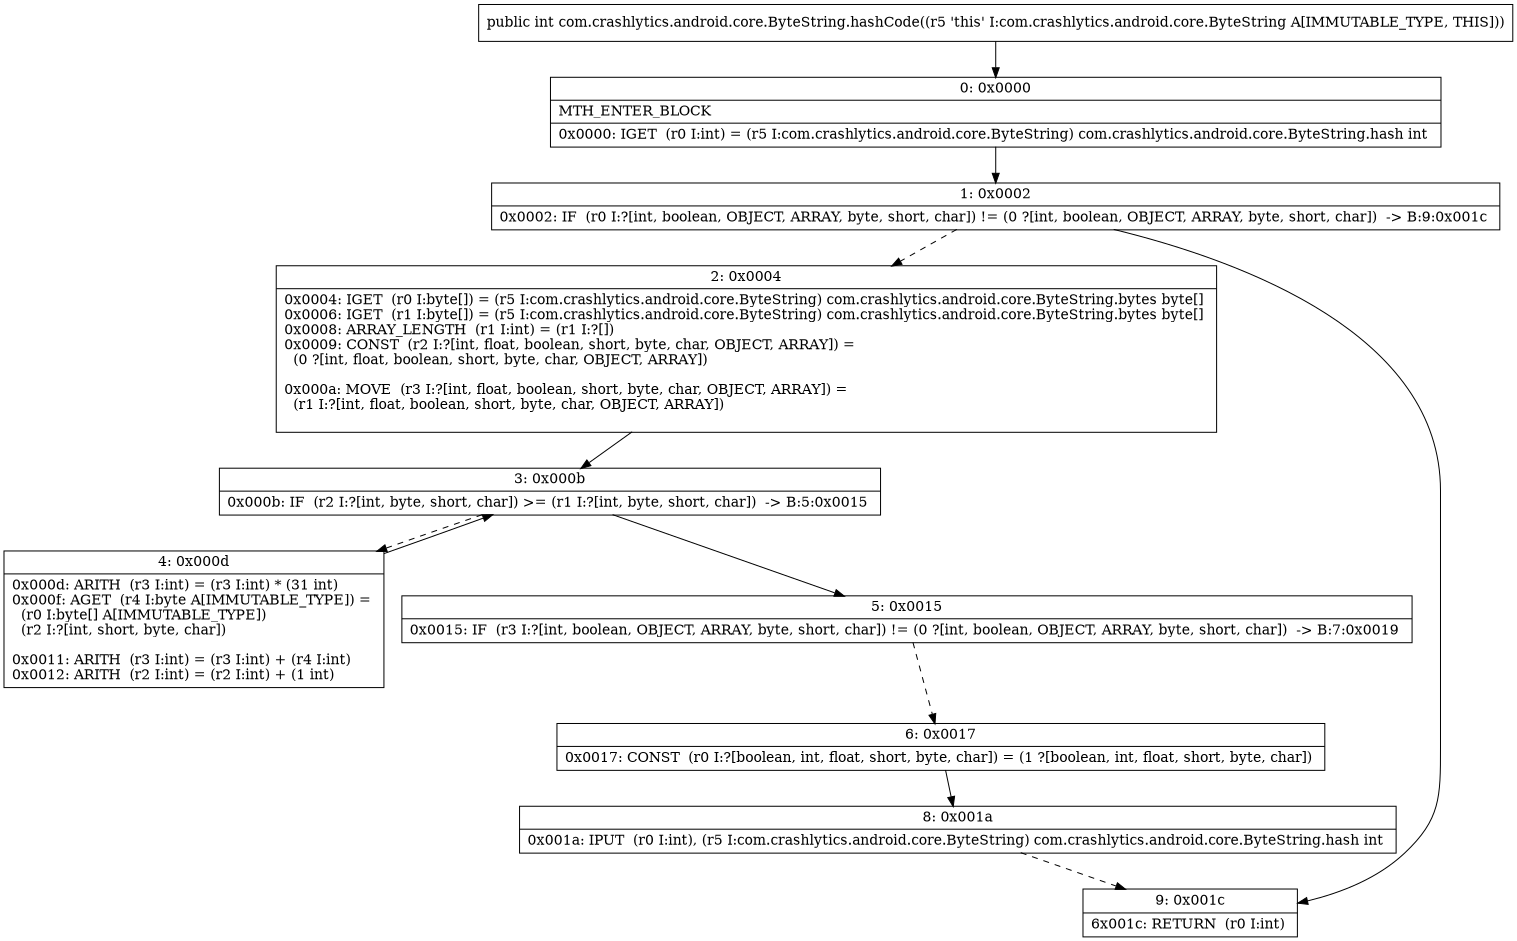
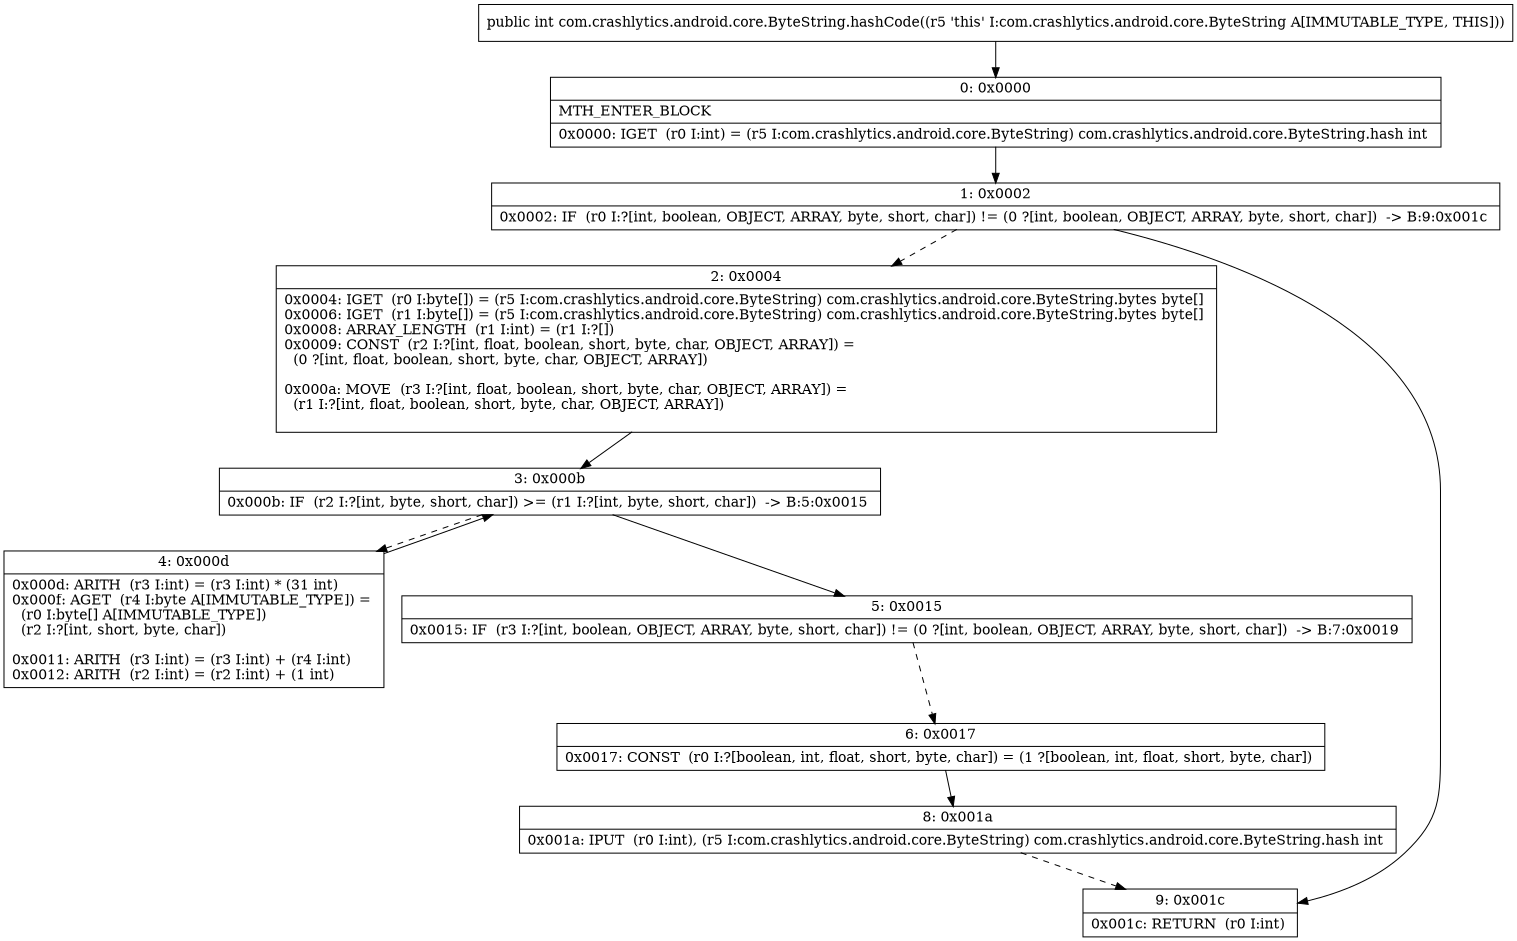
(1190, 924) -> (1190, 924)
